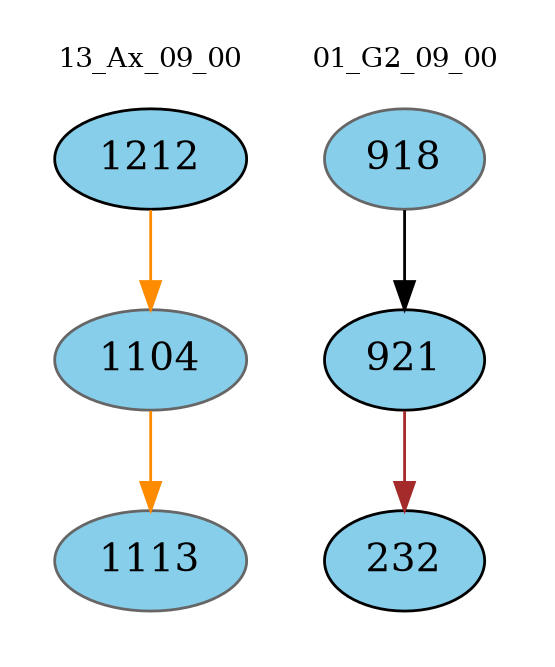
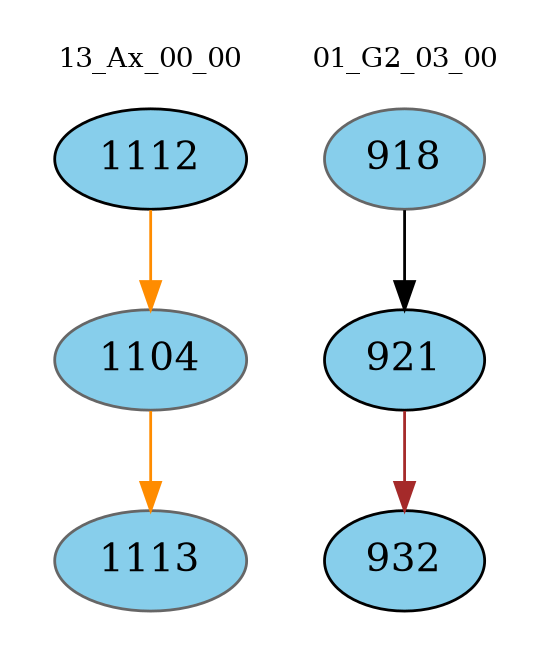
(151, 60) -> (151, 60)
(406, 60) -> (406, 60)
(151, 159) -> (151, 159)
(405, 561) -> (405, 561)
